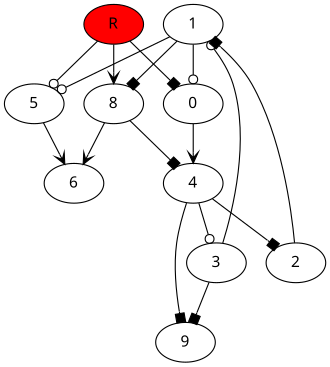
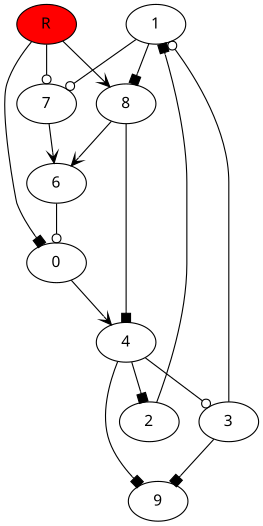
(193, 60) -> (57, 219)
(34, 104) -> (47, 104)
